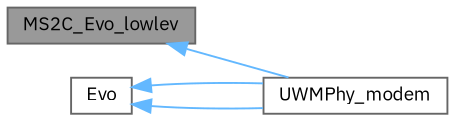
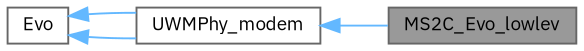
(238, 63) -> (364, 26)
